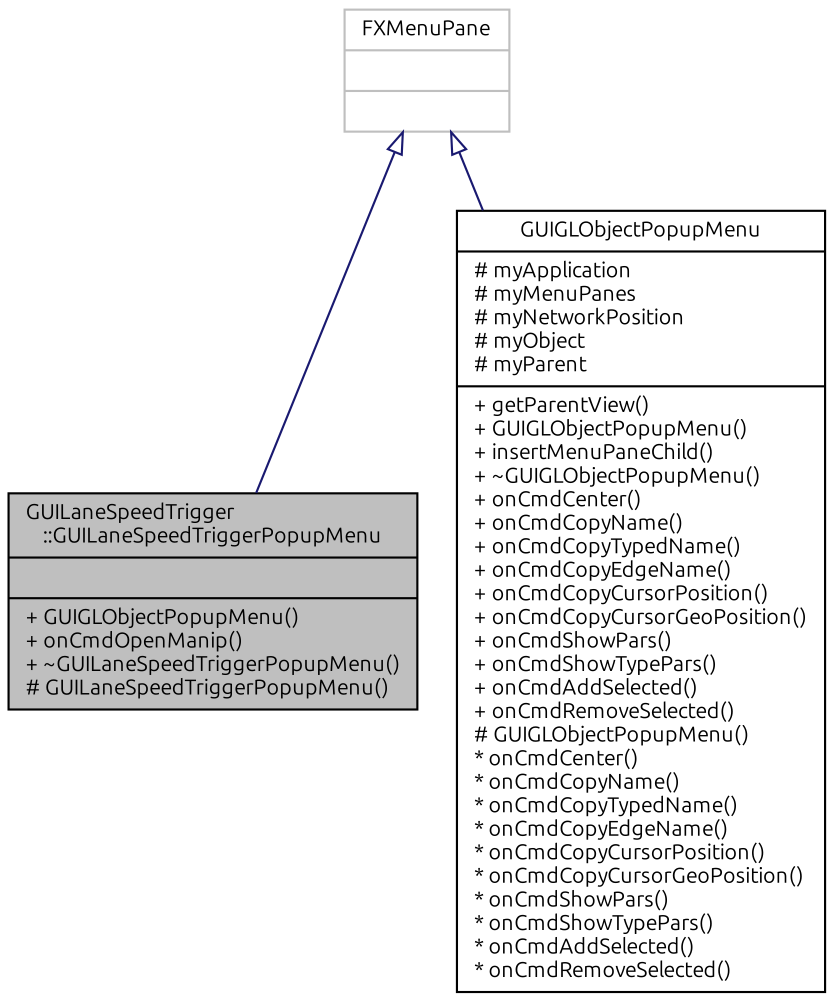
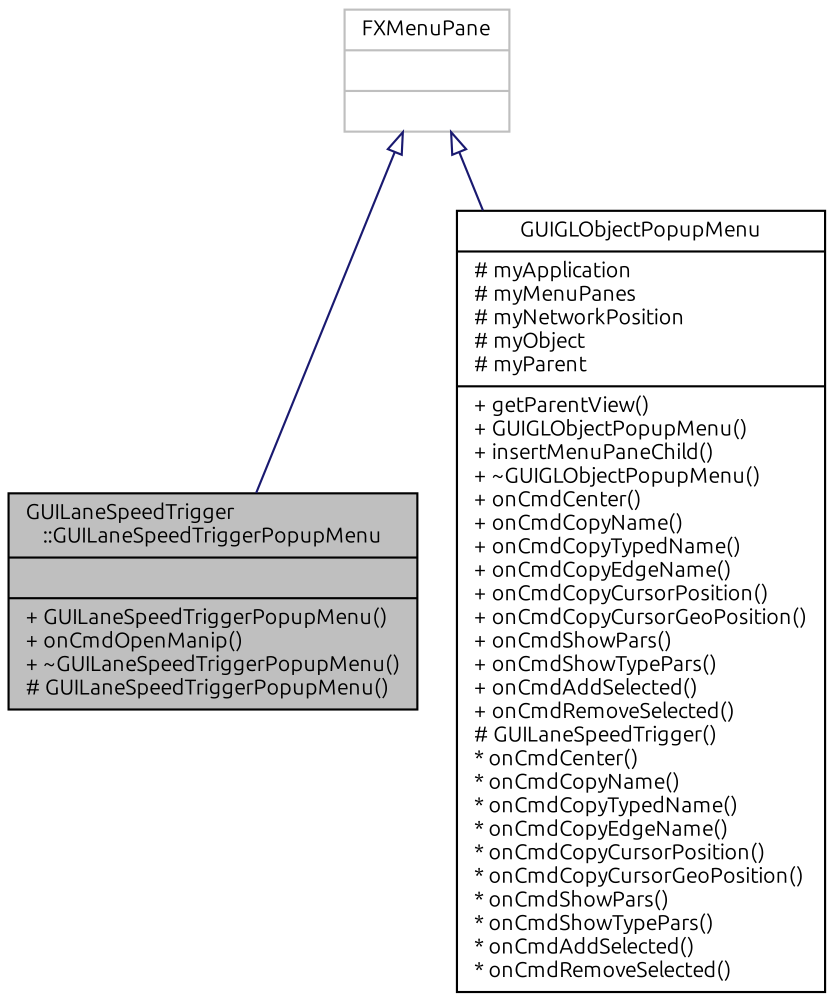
(163, 617) -> (207, 617)
(612, 735) -> (596, 735)
